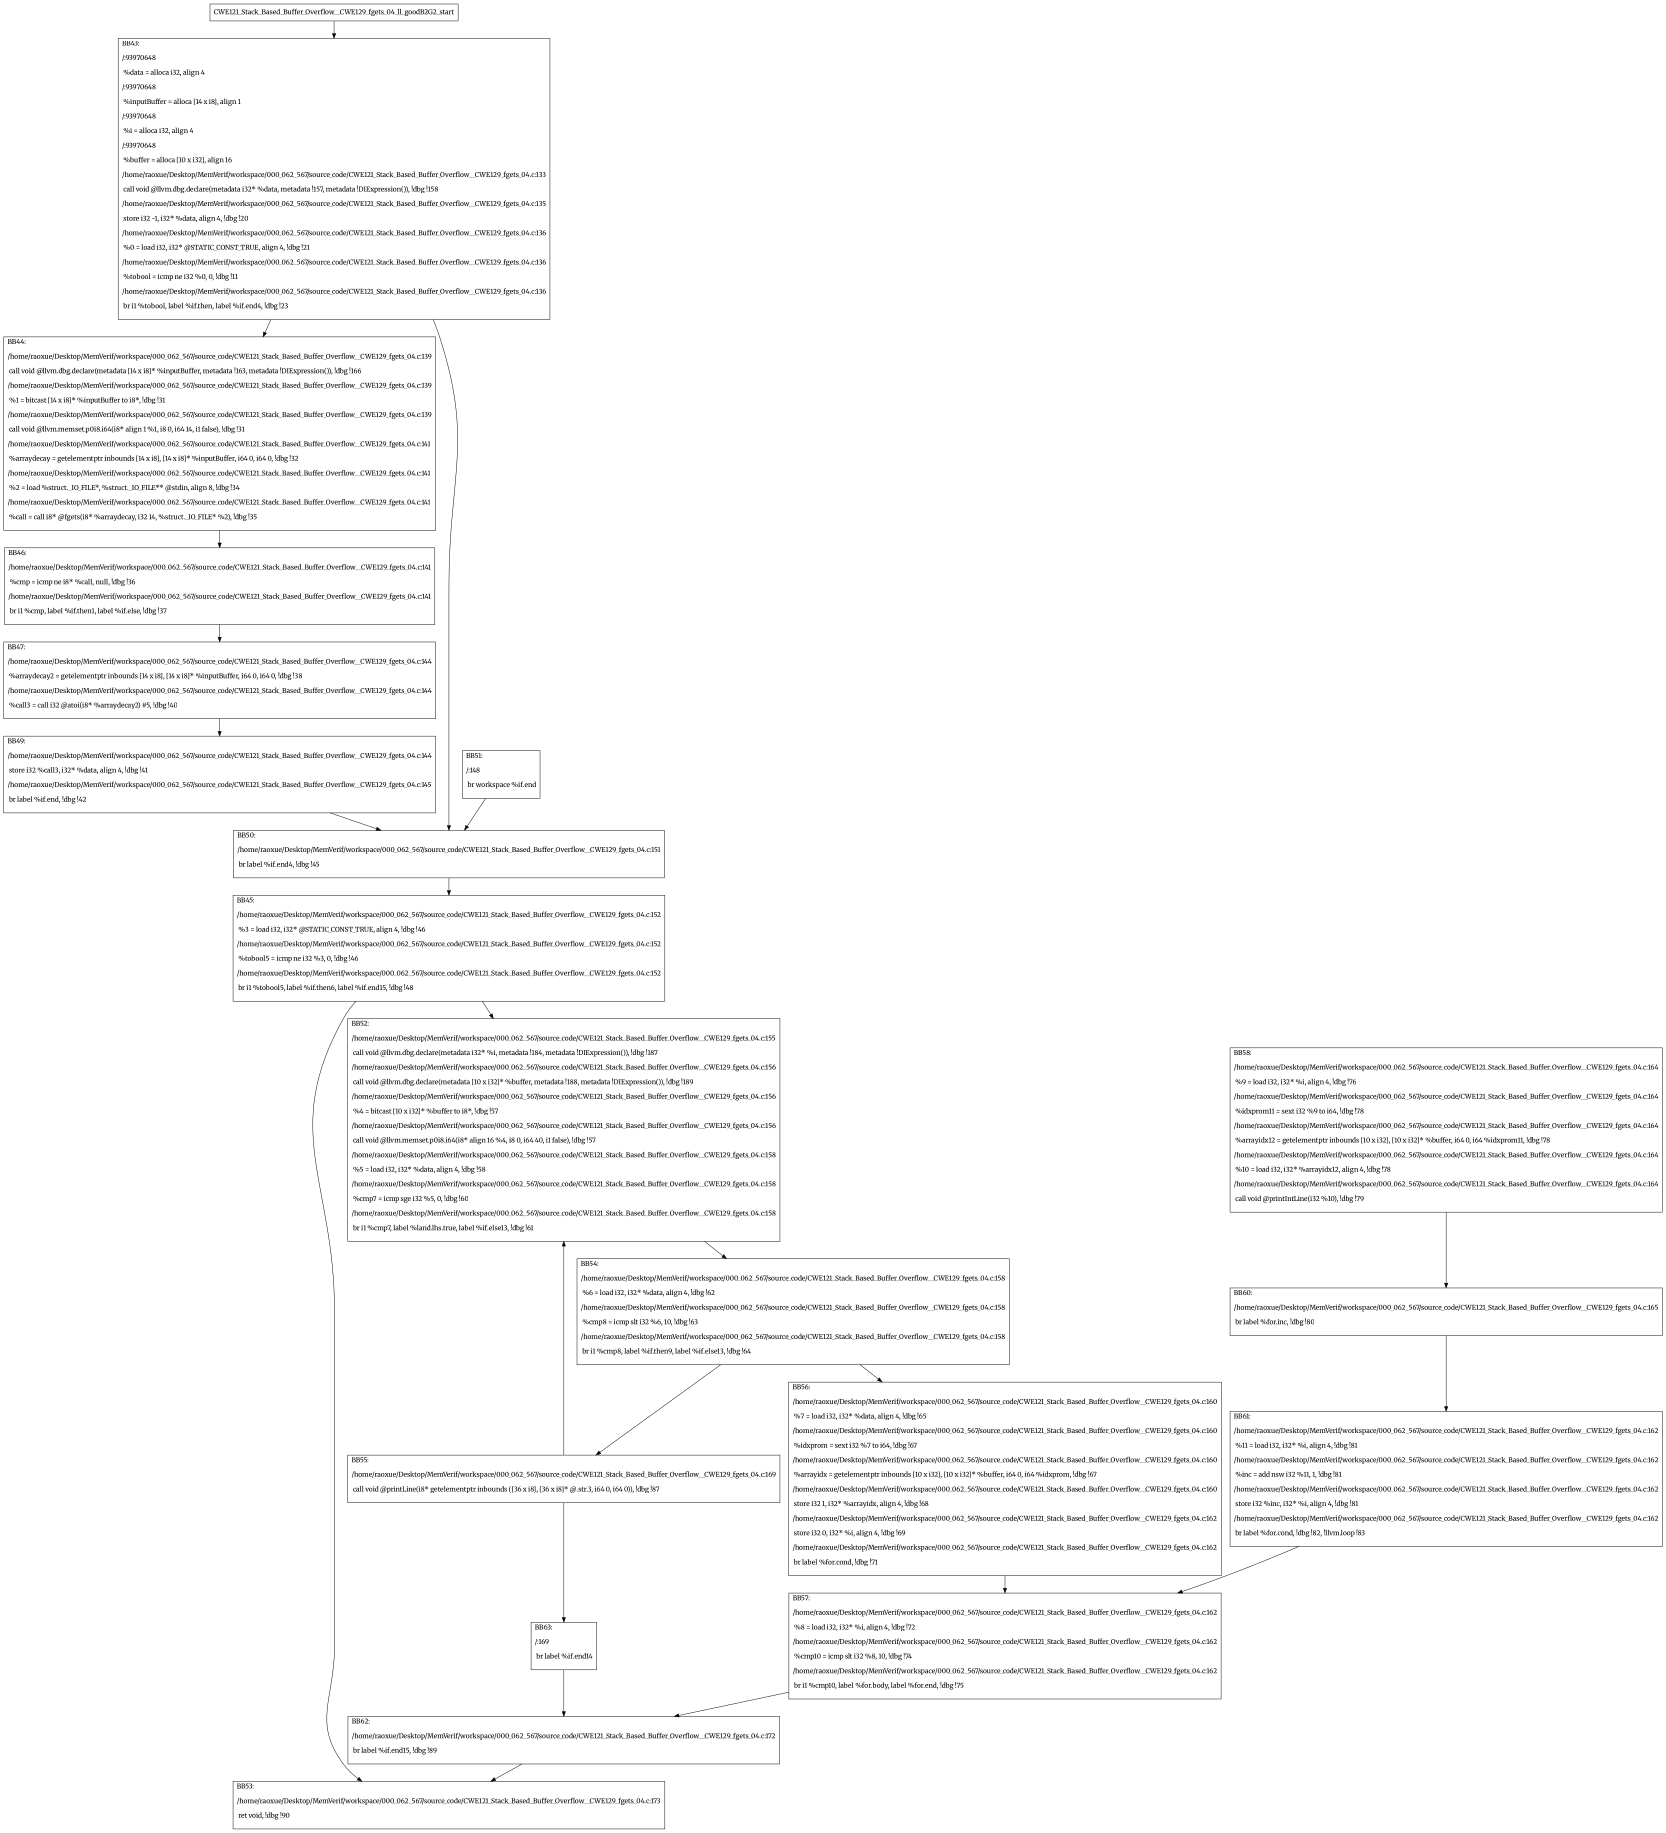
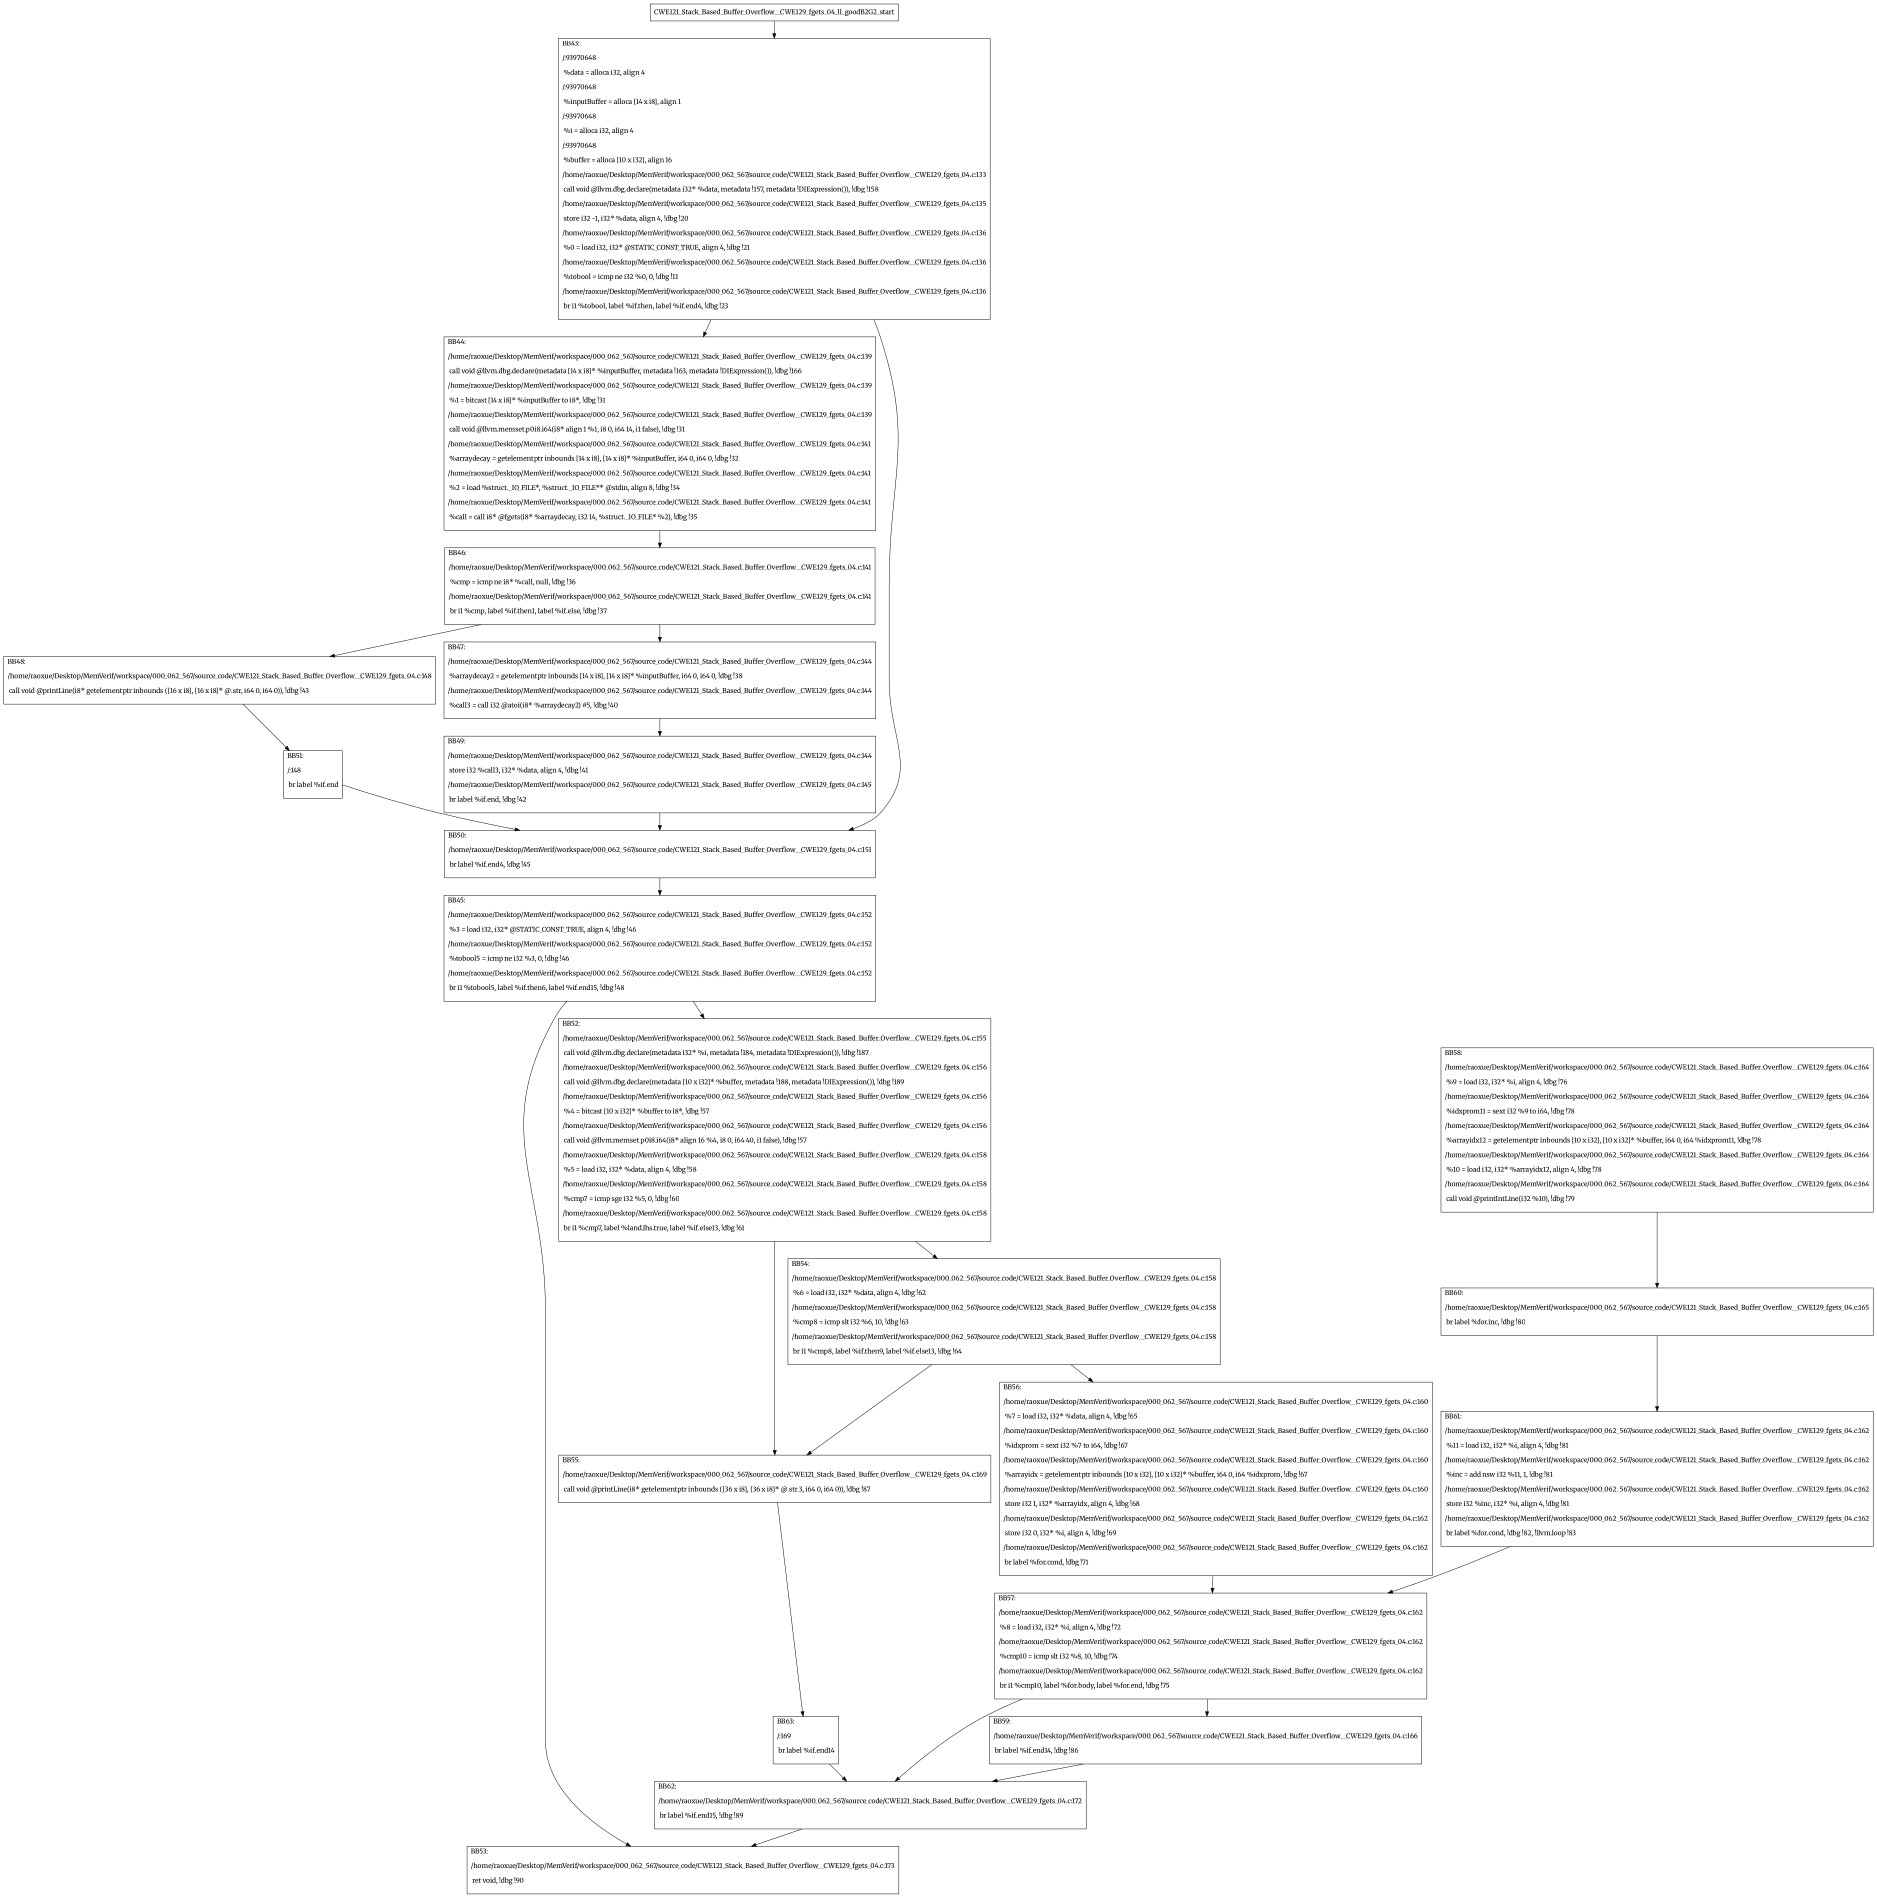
none -> (220, 680)
(501, 785) -> (313, 785)
(564, 1351) -> (775, 1346)
none -> (1206, 1740)
